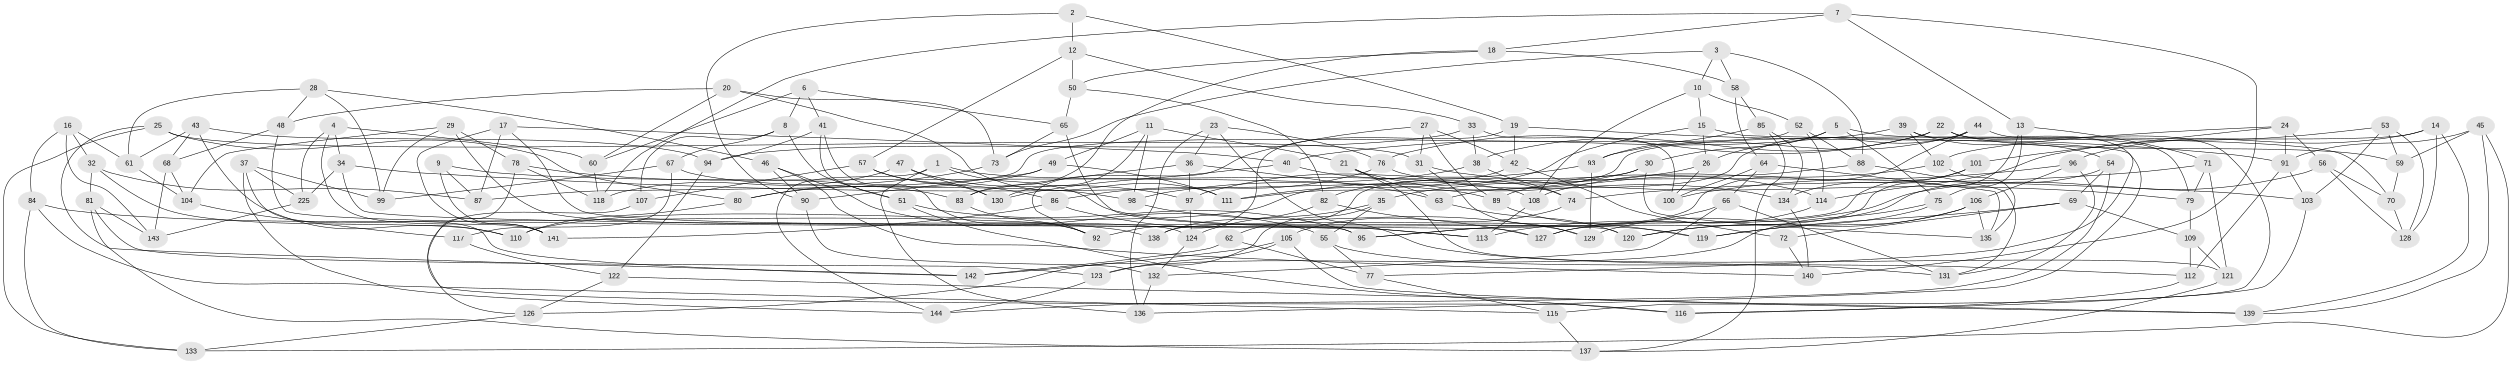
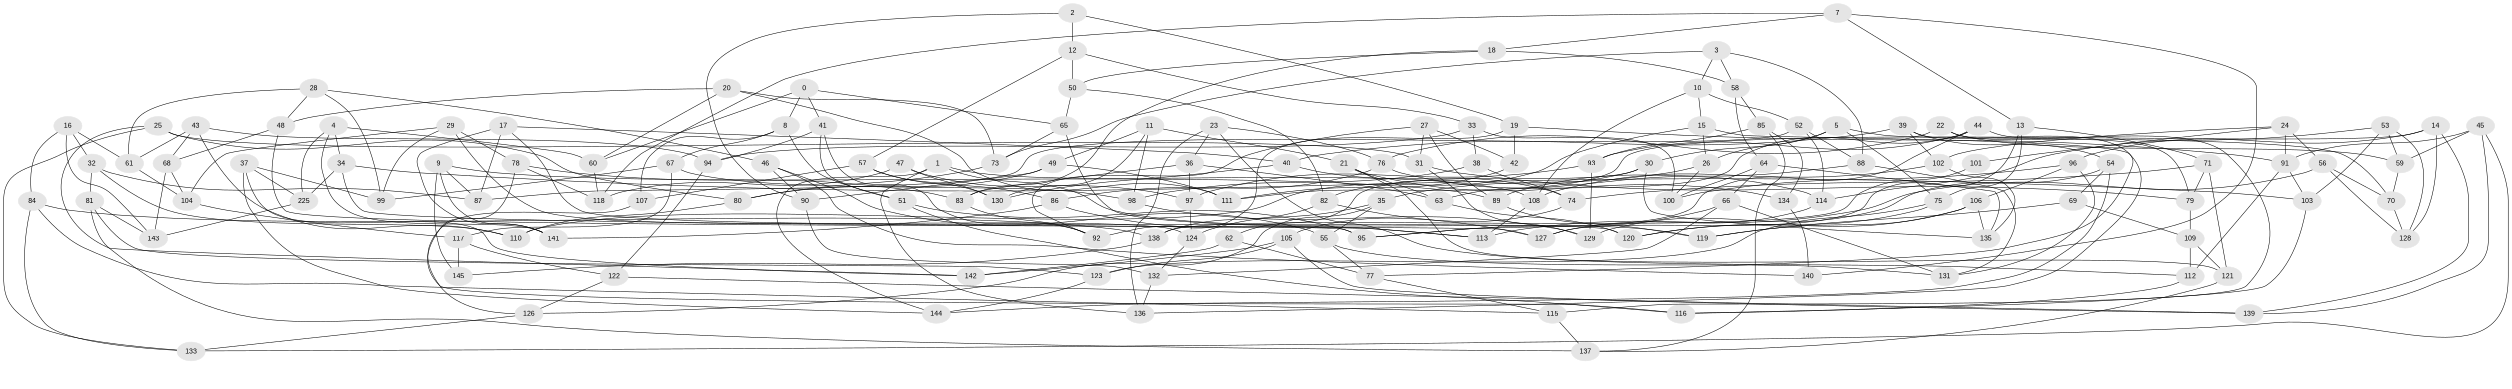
(804, 88) -> (804, 88)
(1776, 150) -> none
(1880, 182) -> none
(1784, 239) -> none
none -> (459, 276)
